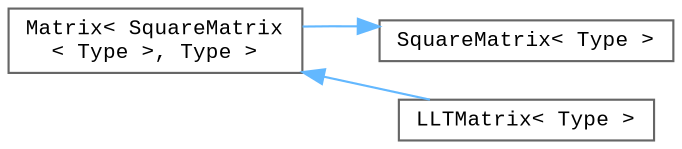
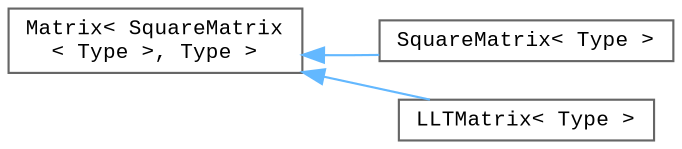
(330, 26) -> (352, 55)
